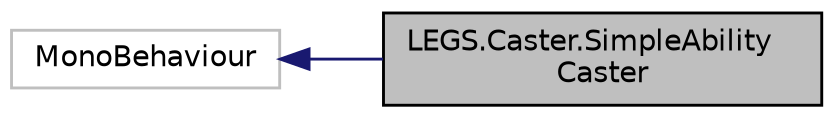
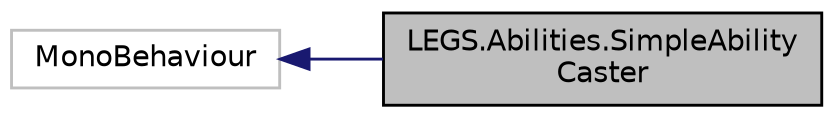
(603, 59) -> (603, 59)
